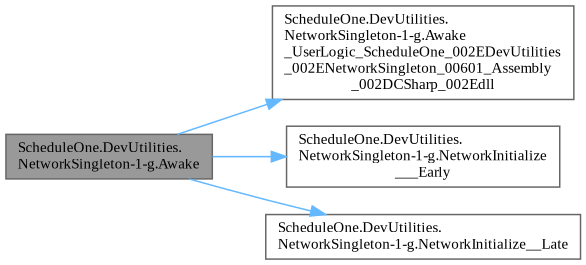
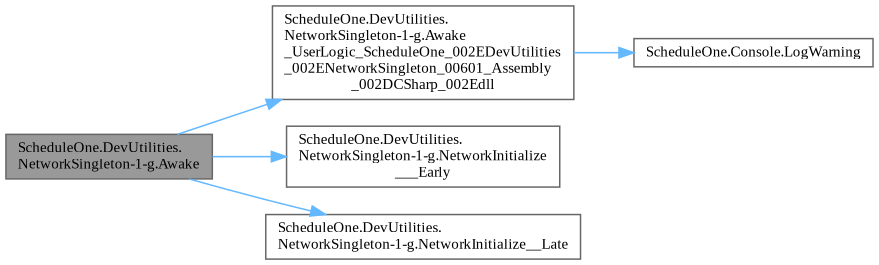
none -> (753, 53)
